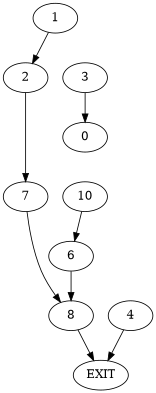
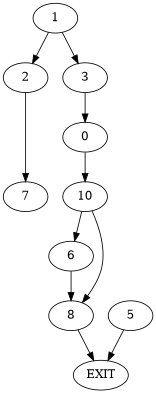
none -> (68, 44)
none -> (85, 163)
(36, 255) -> (103, 254)
(131, 316) -> (131, 316)
